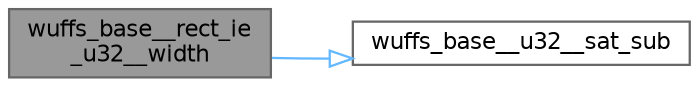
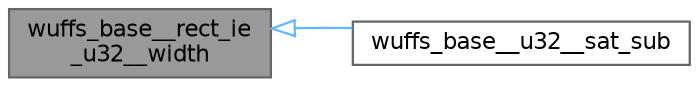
(301, 58) -> (324, 28)
